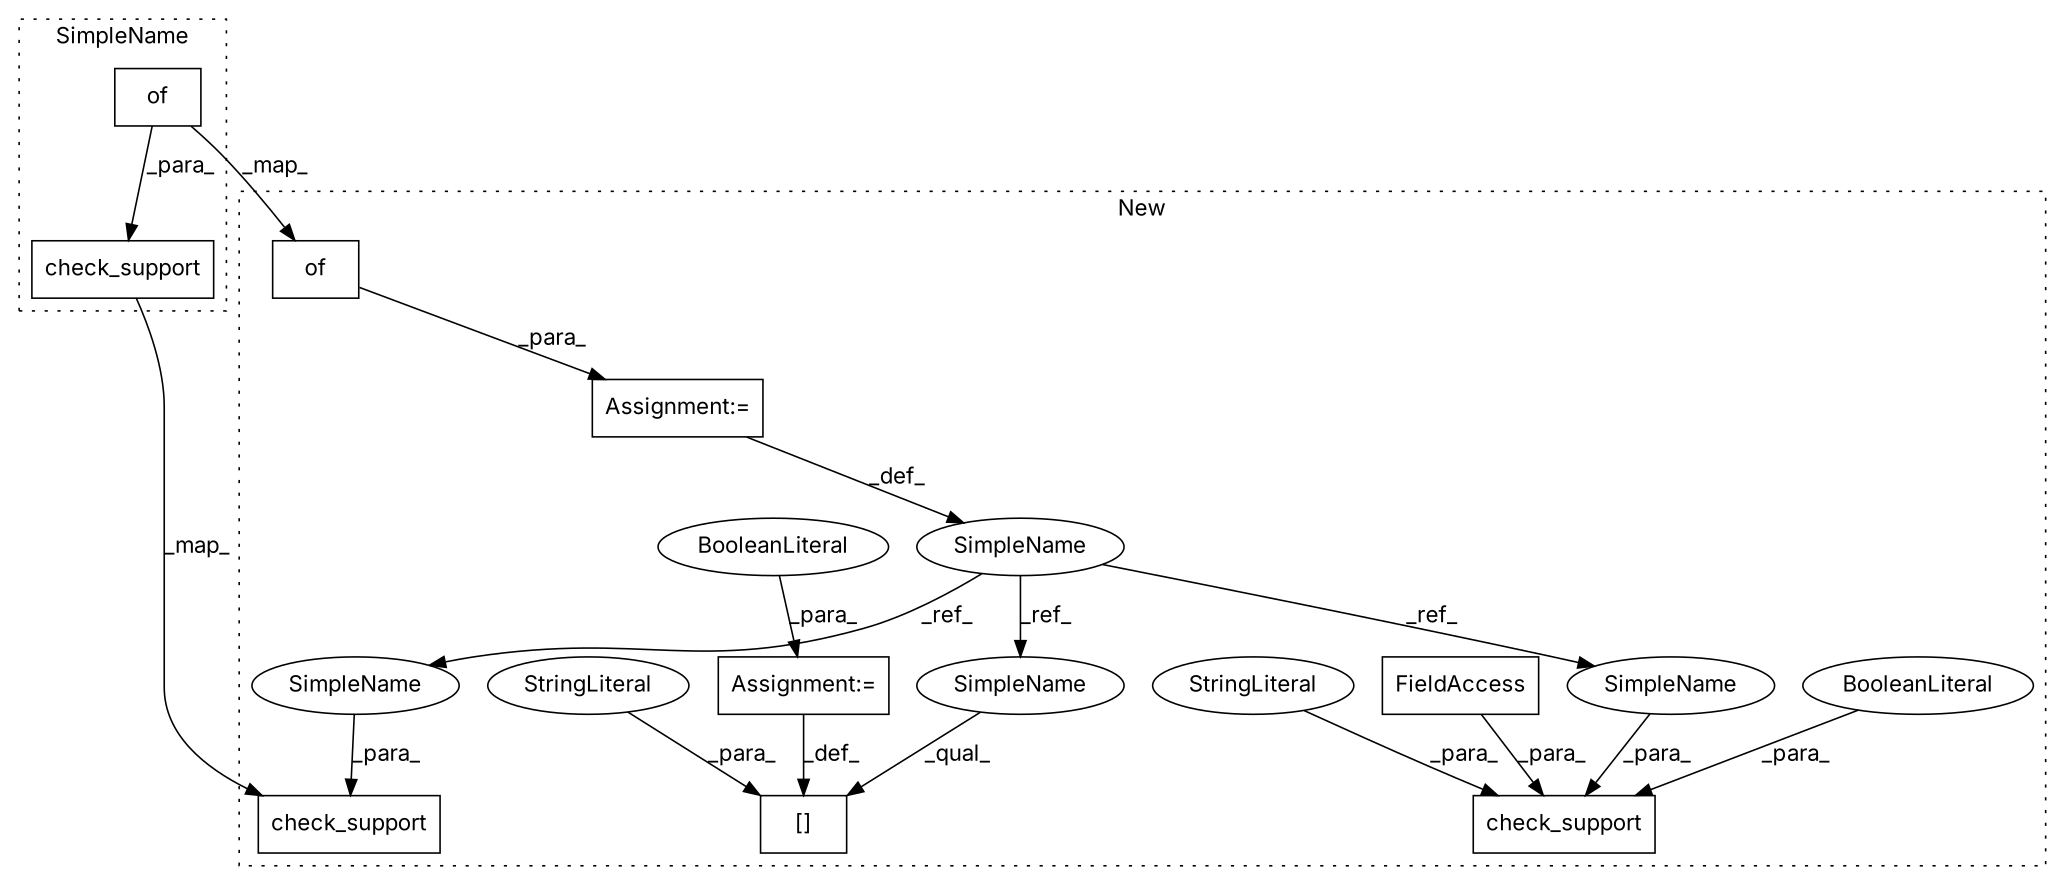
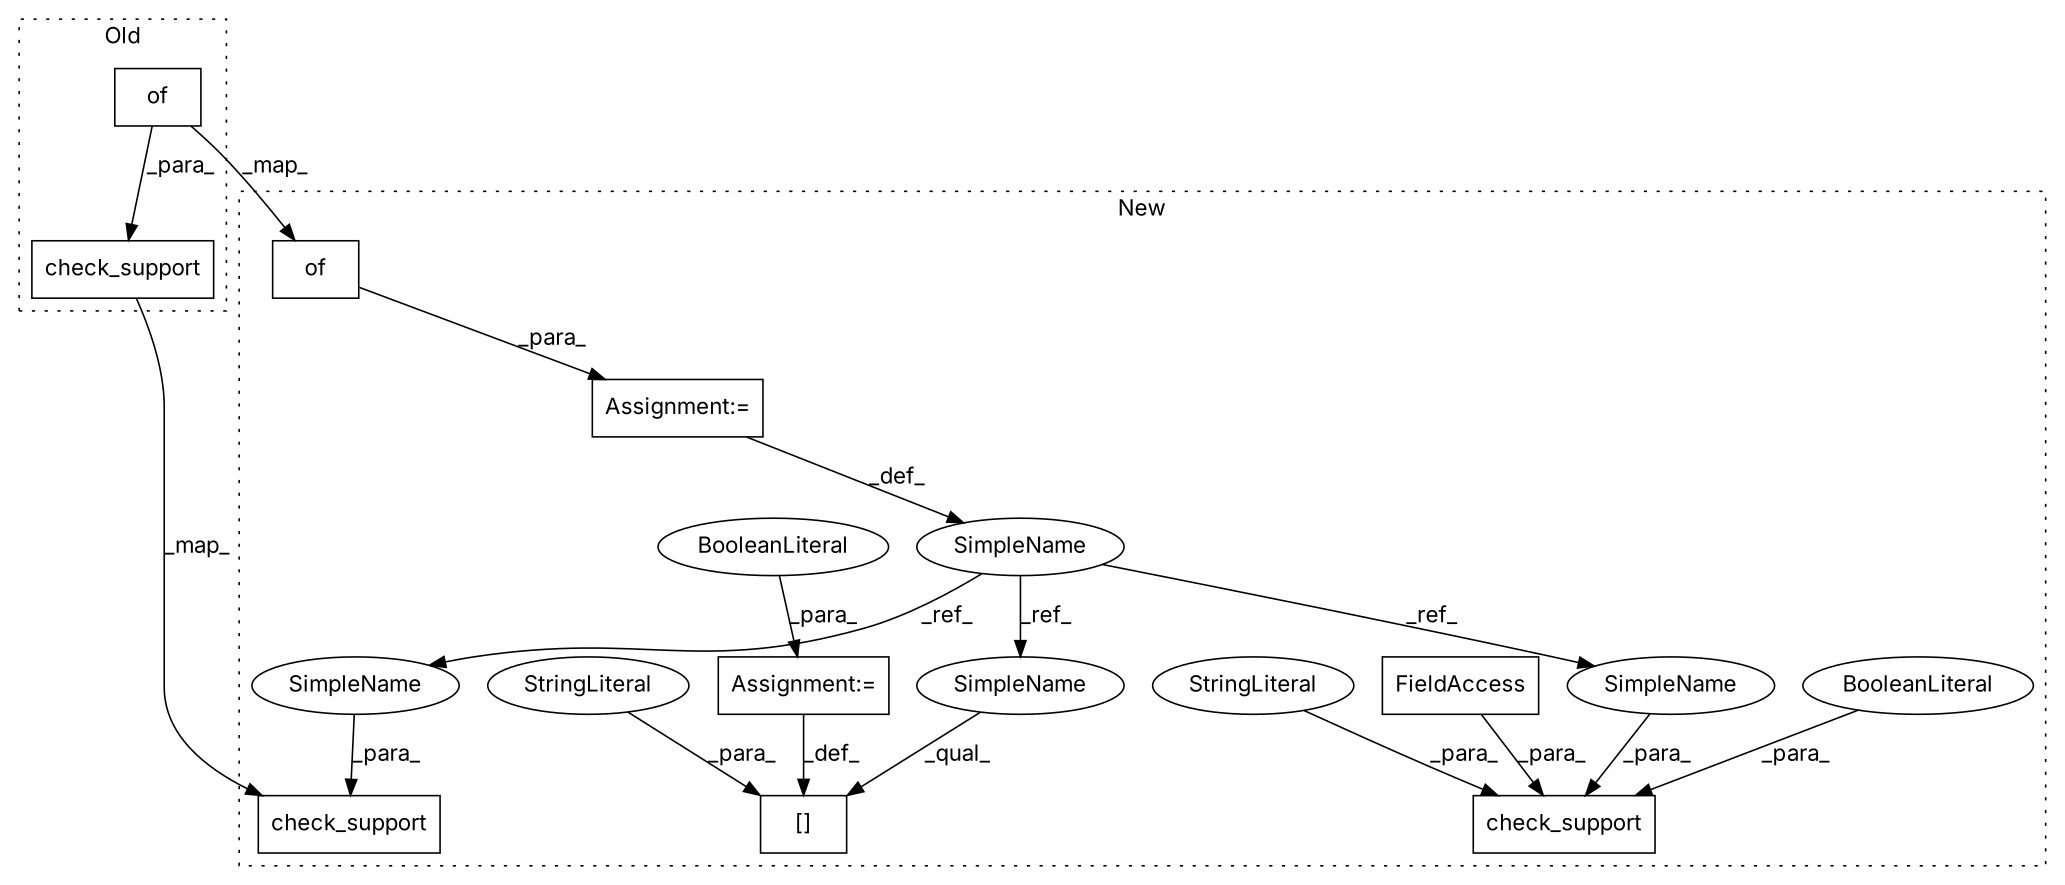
(123, 37) -> (123, 37)
